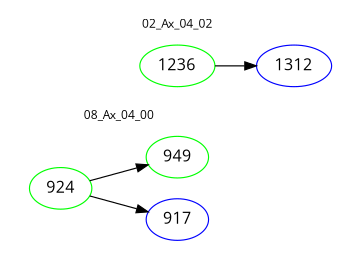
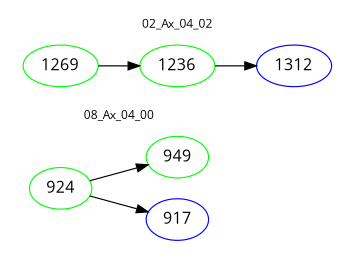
none -> (61, 66)
